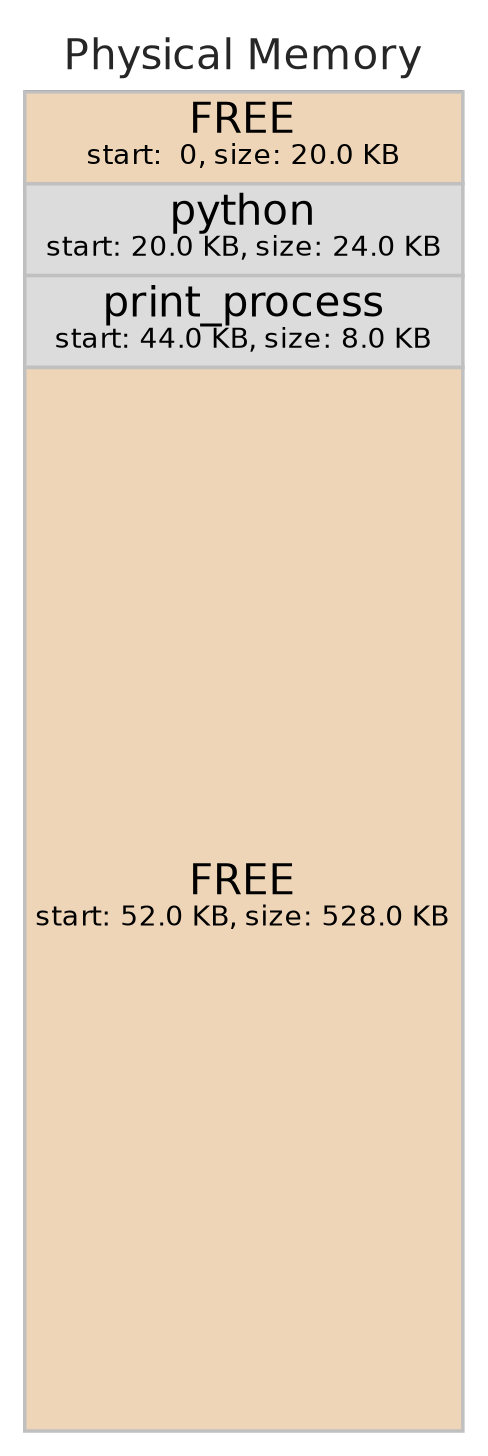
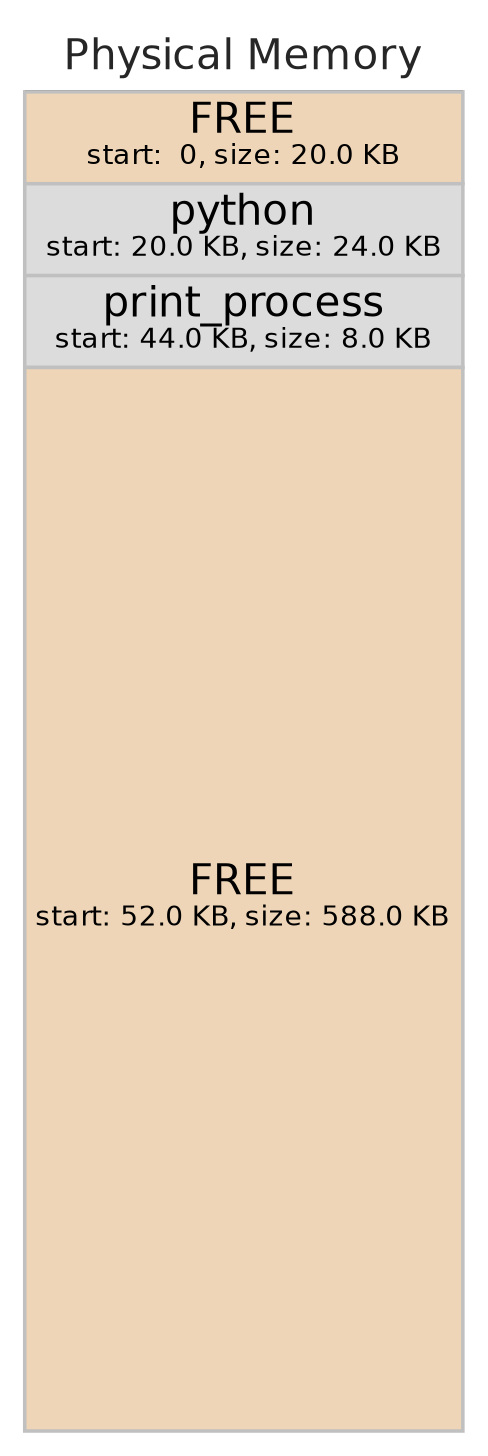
(244, 917) -> (244, 917)
